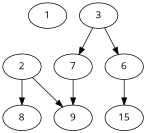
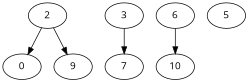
(48, 16) -> none
none -> (226, 16)
(110, 38) -> none
(73, 89) -> none
(22, 118) -> (22, 67)
(124, 118) -> (175, 67)
